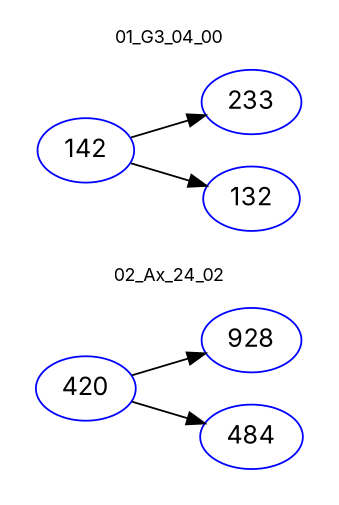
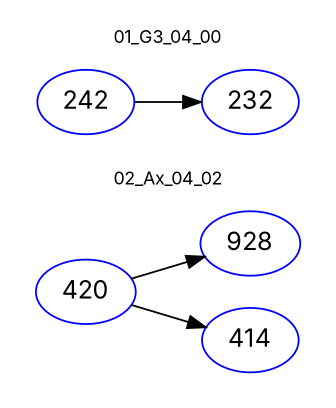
(252, 102) -> none
(86, 150) -> (86, 102)
(252, 199) -> (250, 102)
(169, 277) -> (168, 180)
(252, 437) -> (250, 340)
